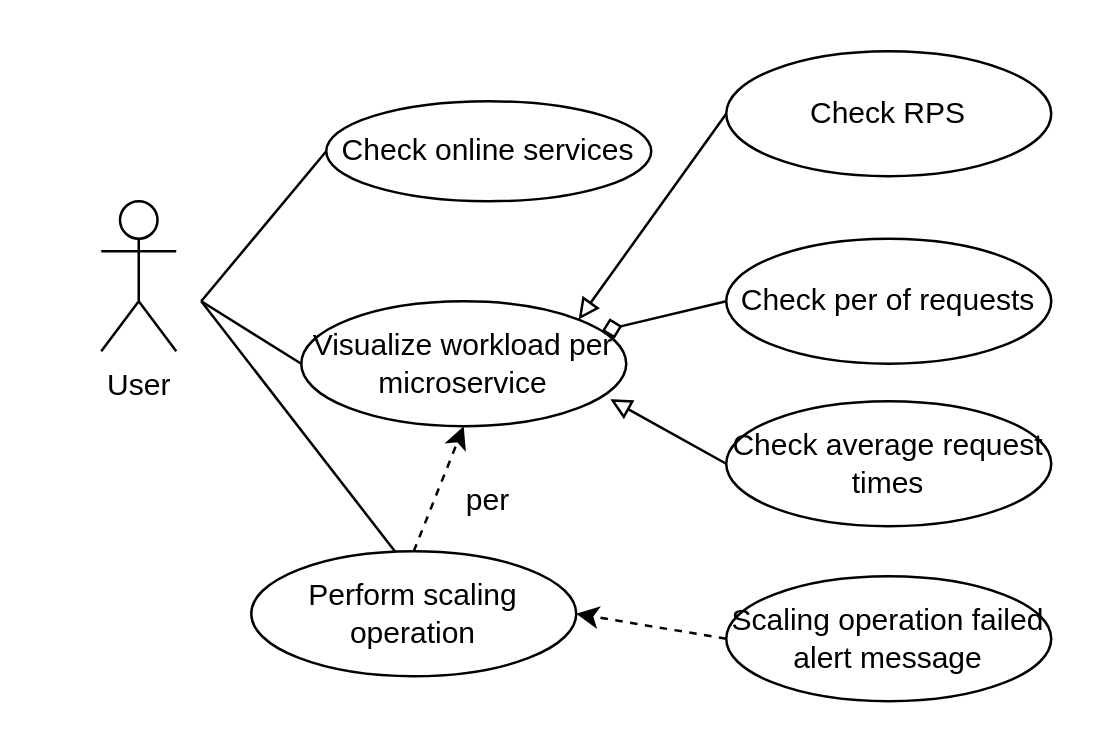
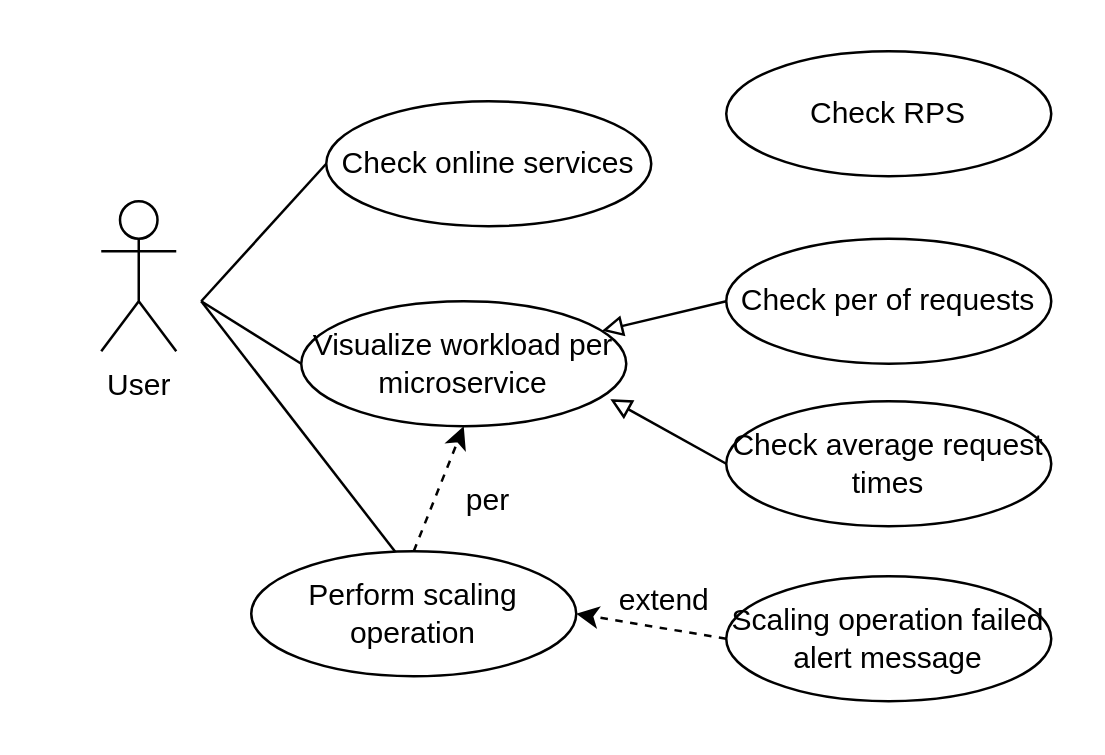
(489, 151) -> (489, 164)
(658, 208) -> none
(623, 326) -> (623, 326)
none -> (664, 601)
